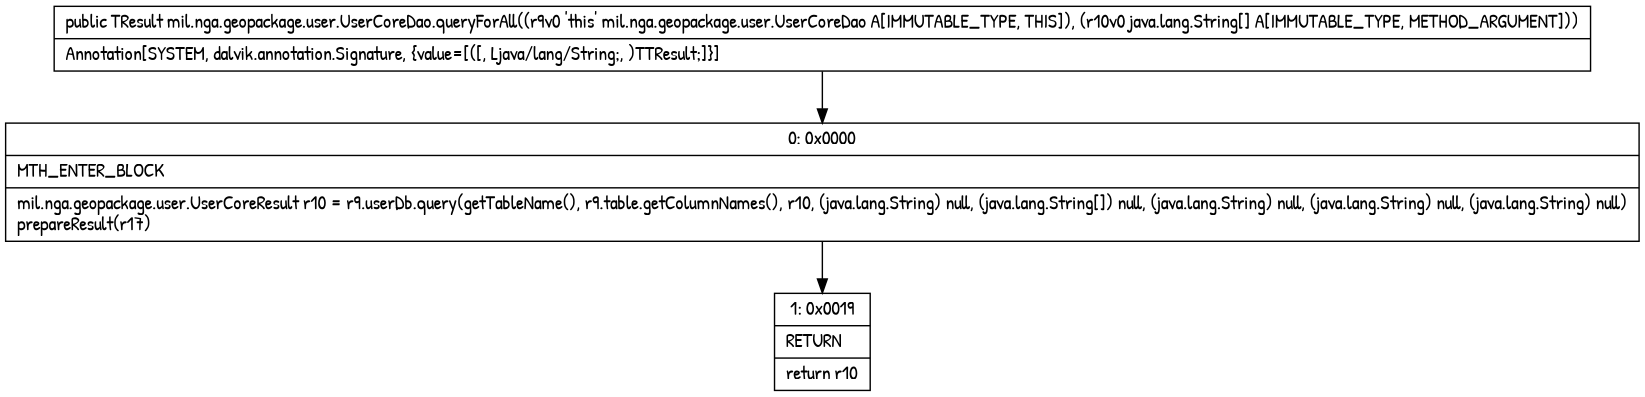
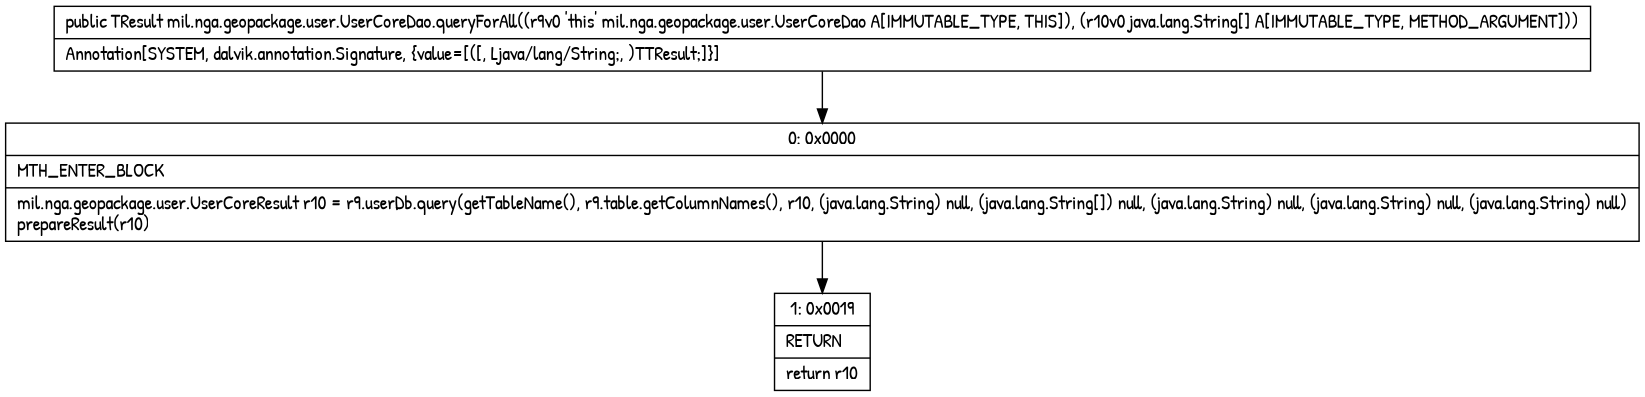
(84, 224) -> (84, 224)
